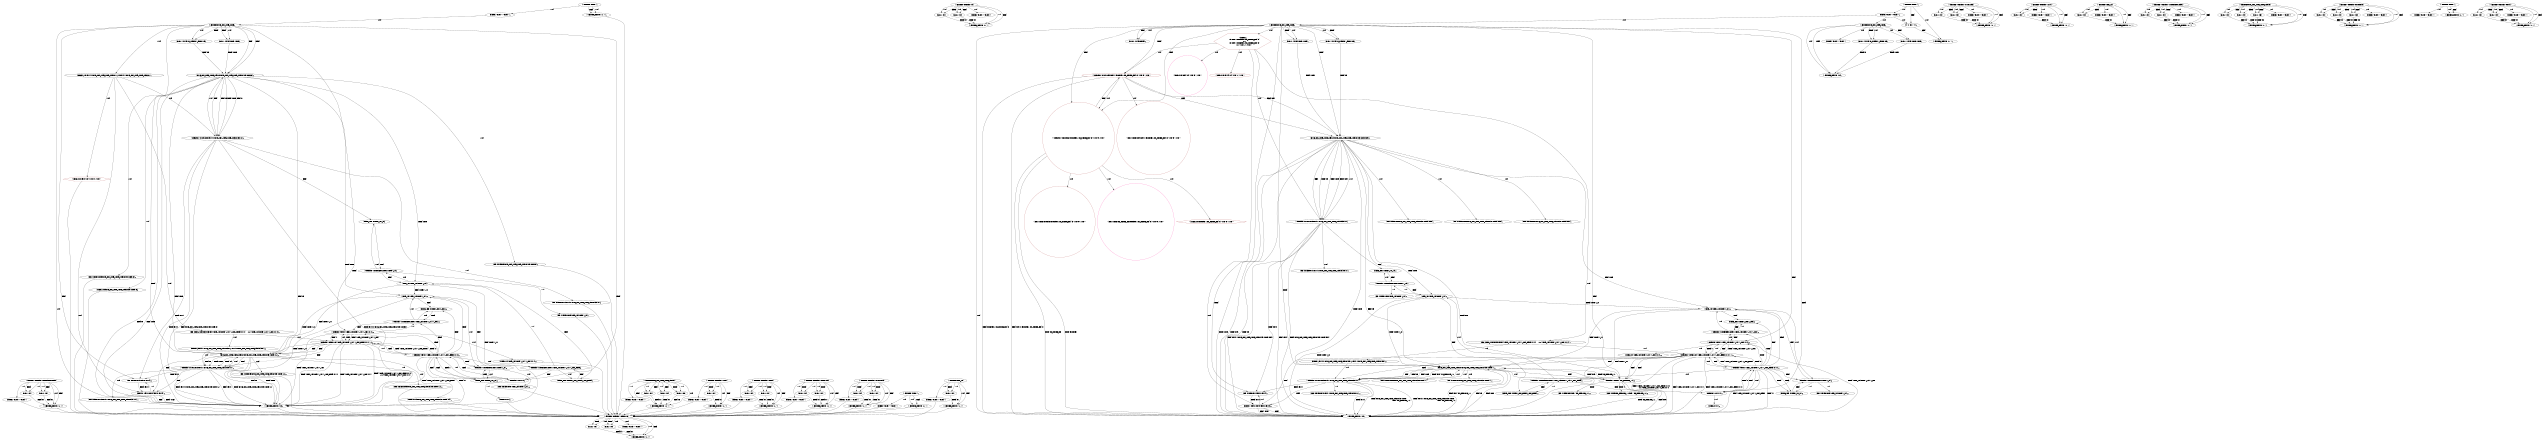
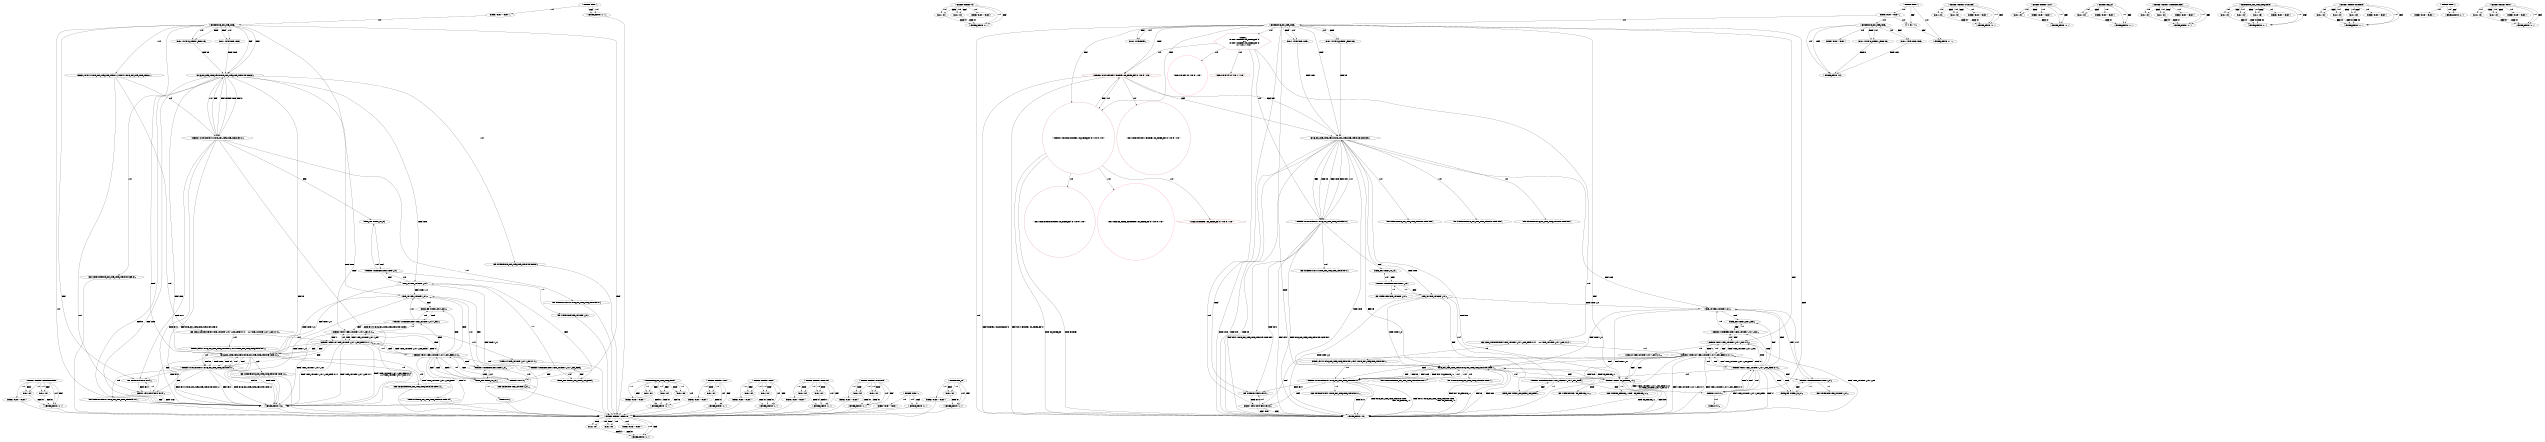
(87, 179) -> none
(117, 290) -> none
(1622, 387) -> (1622, 387)
